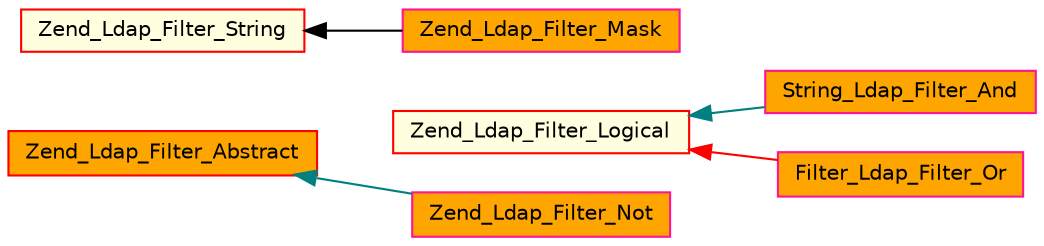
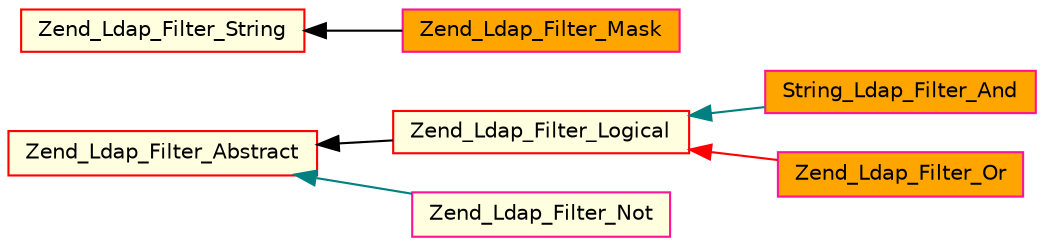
none -> (366, 142)
(163, 153) -> (163, 153)
(901, 174) -> (901, 174)
(541, 215) -> (541, 215)
